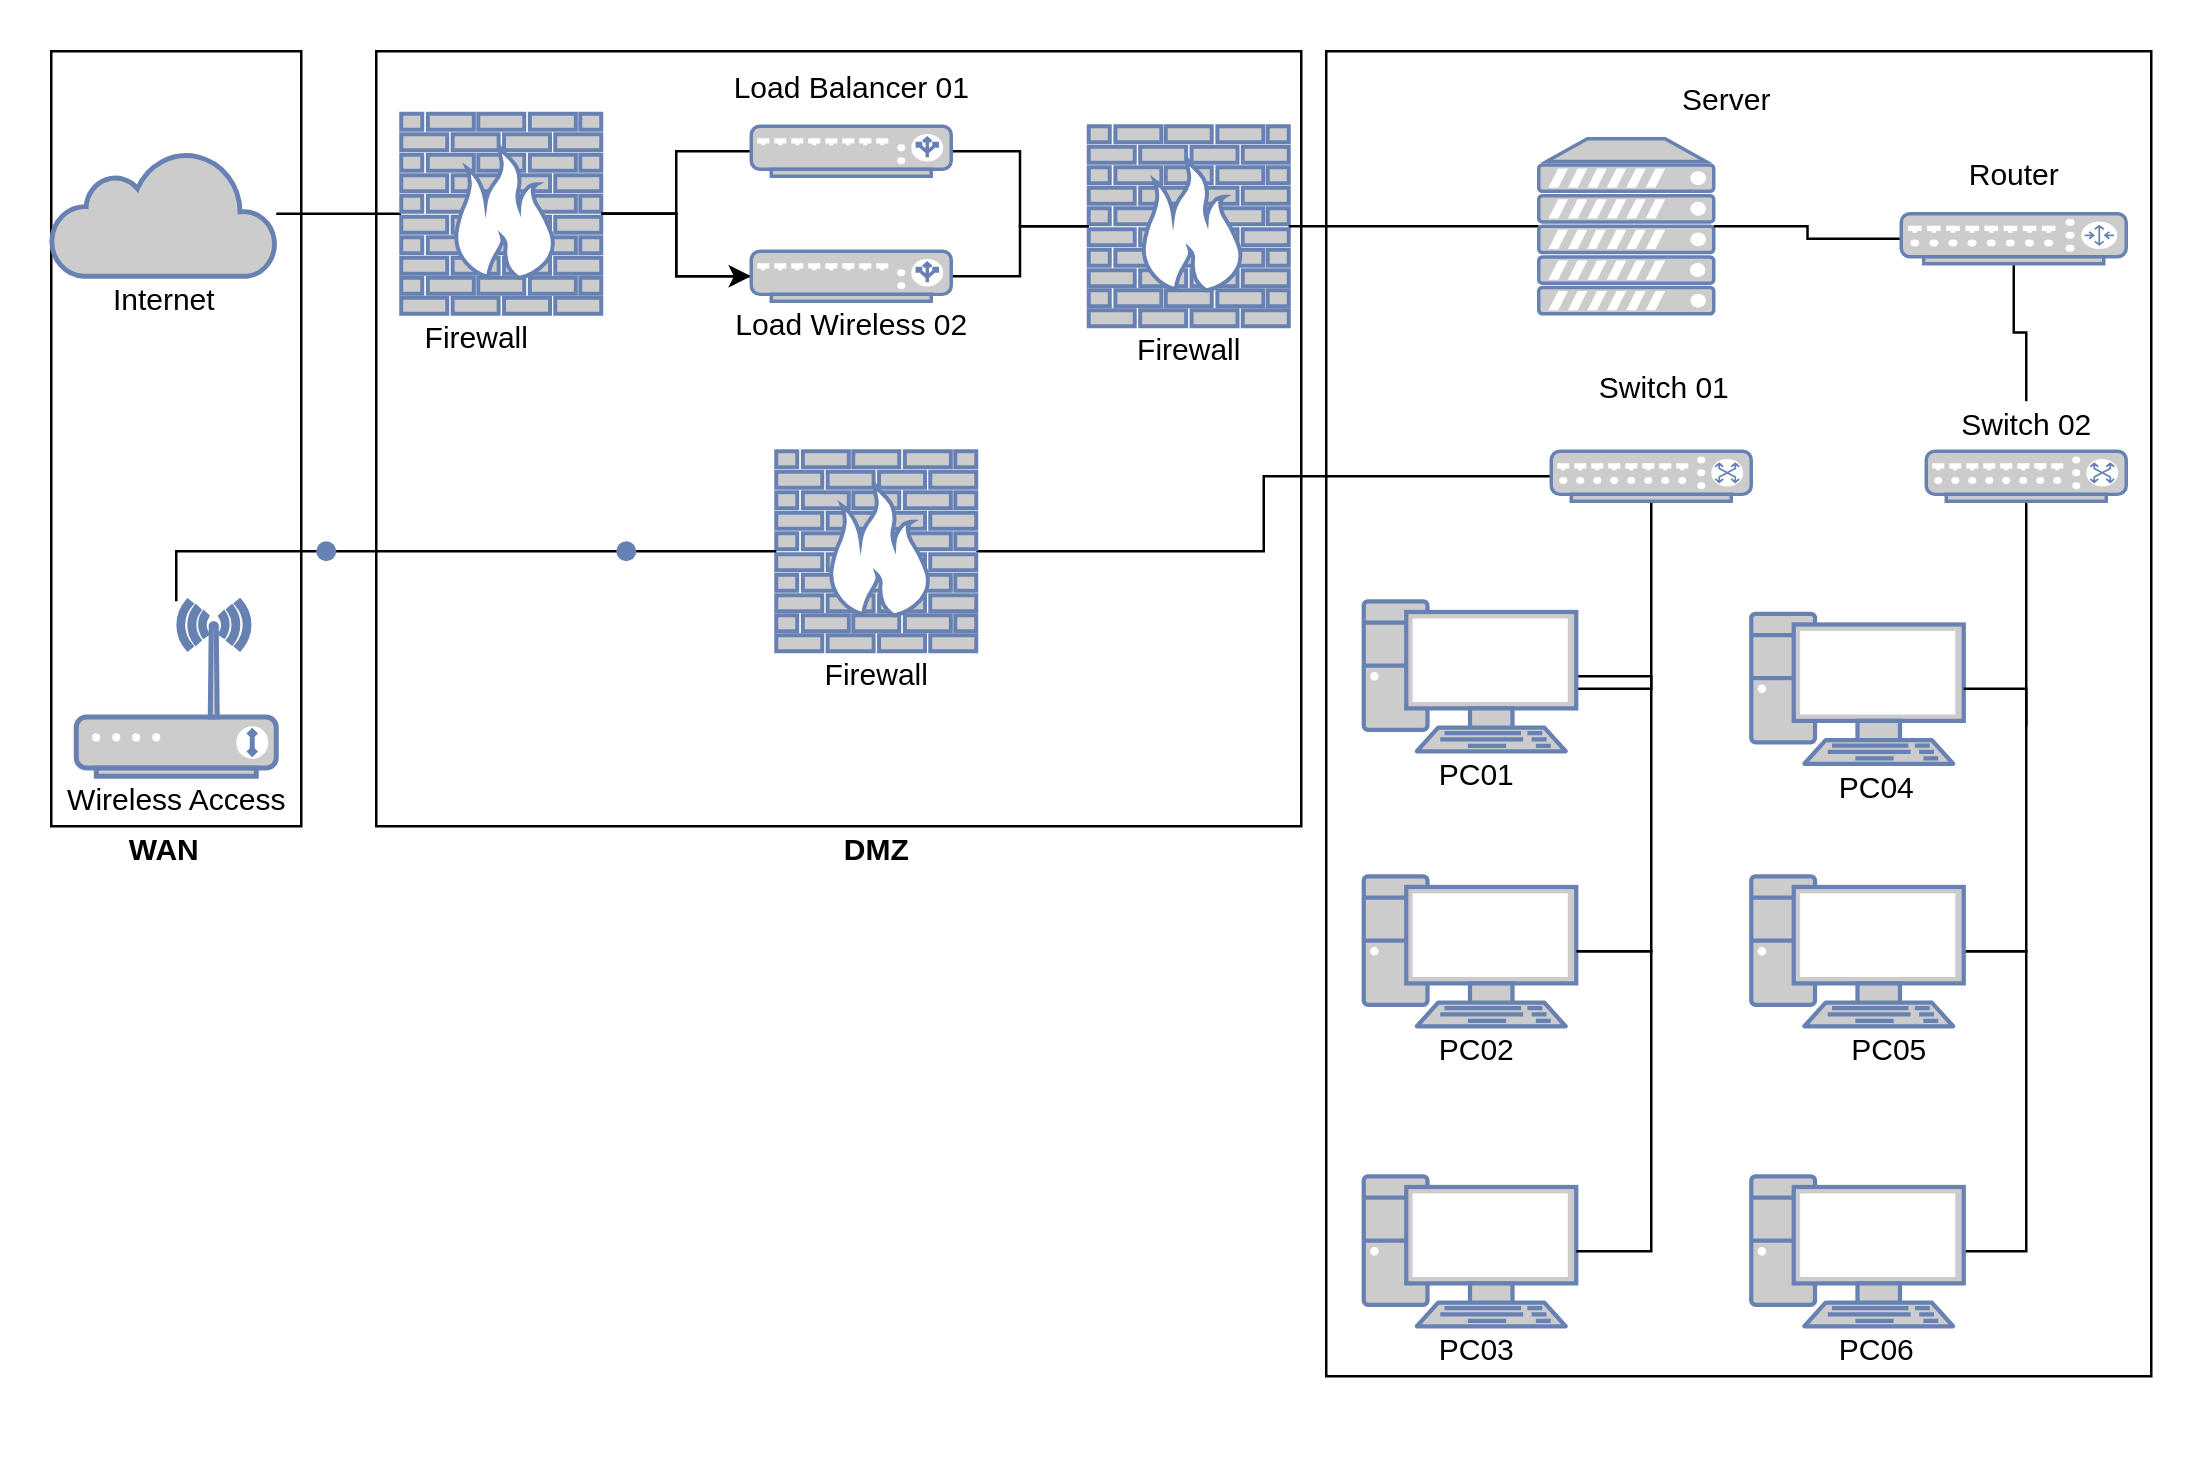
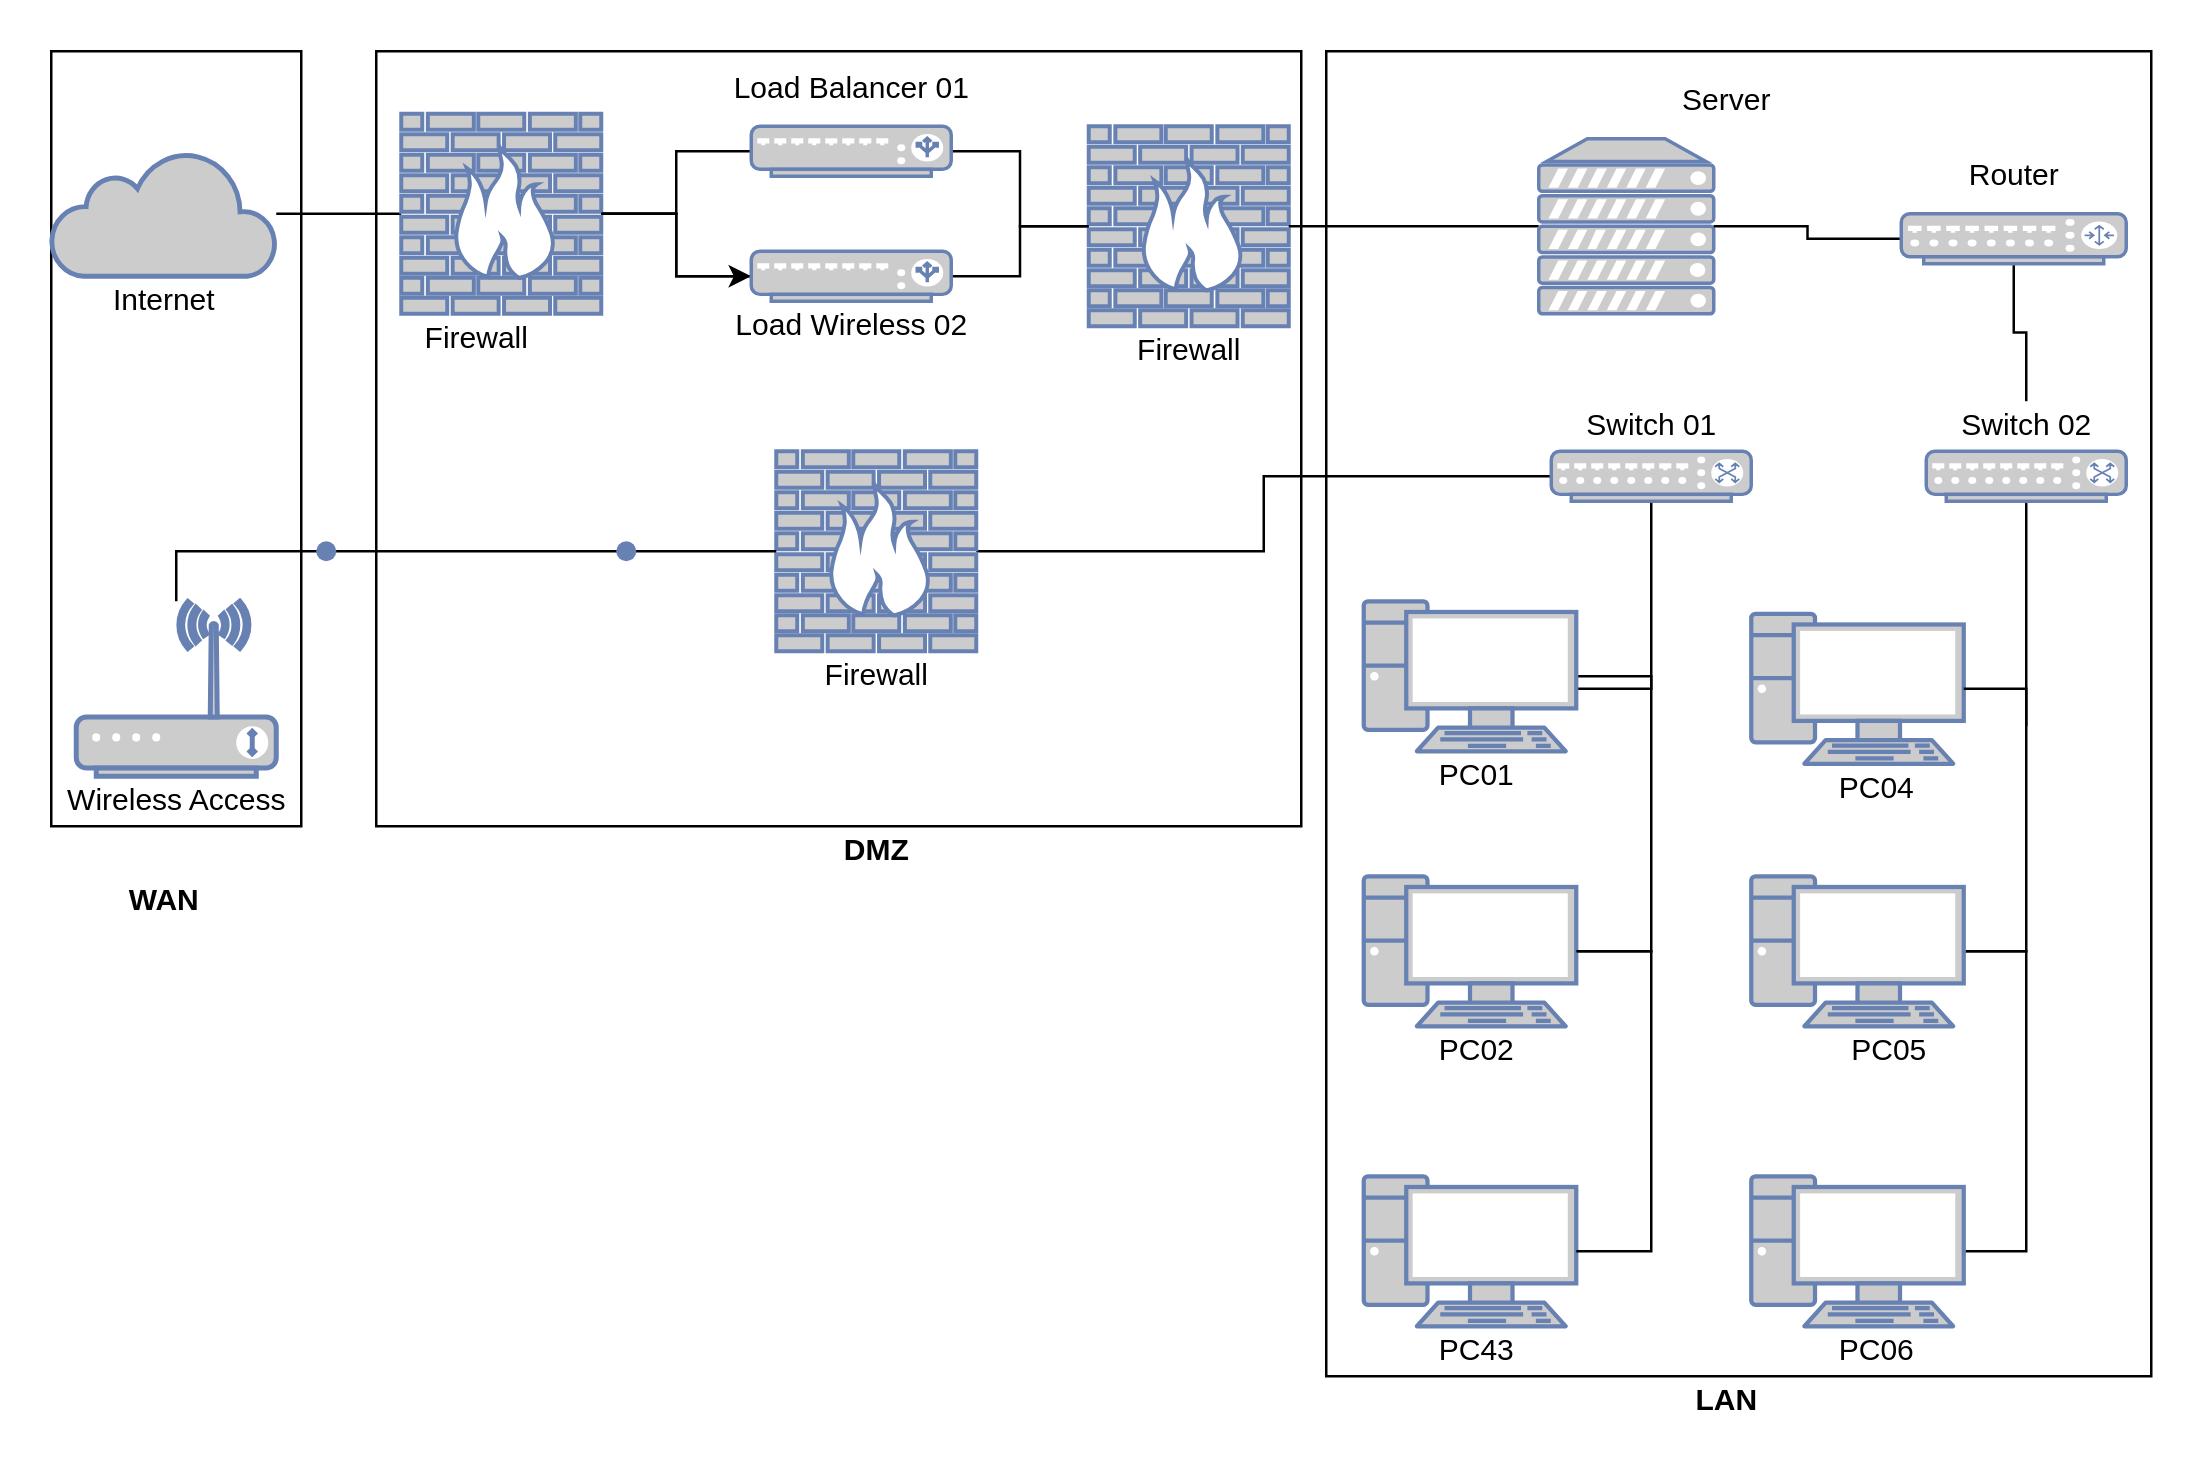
(1664, 389) -> (1651, 426)
(164, 851) -> (164, 901)
(1478, 1351) -> (1478, 1351)
none -> (1726, 1401)
